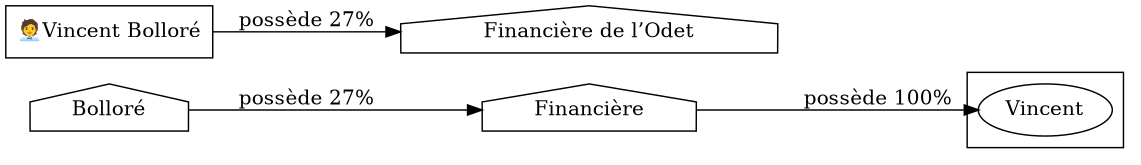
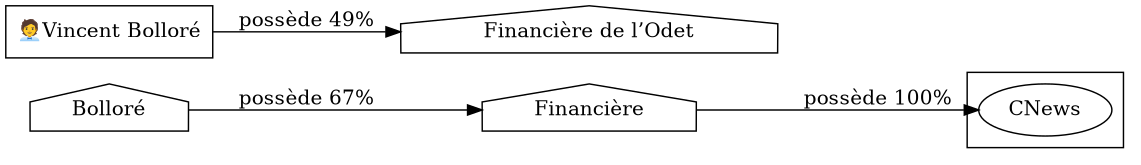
(307, 21) -> (307, 21)
(307, 99) -> (307, 99)
(1045, 110) -> (1045, 110)
